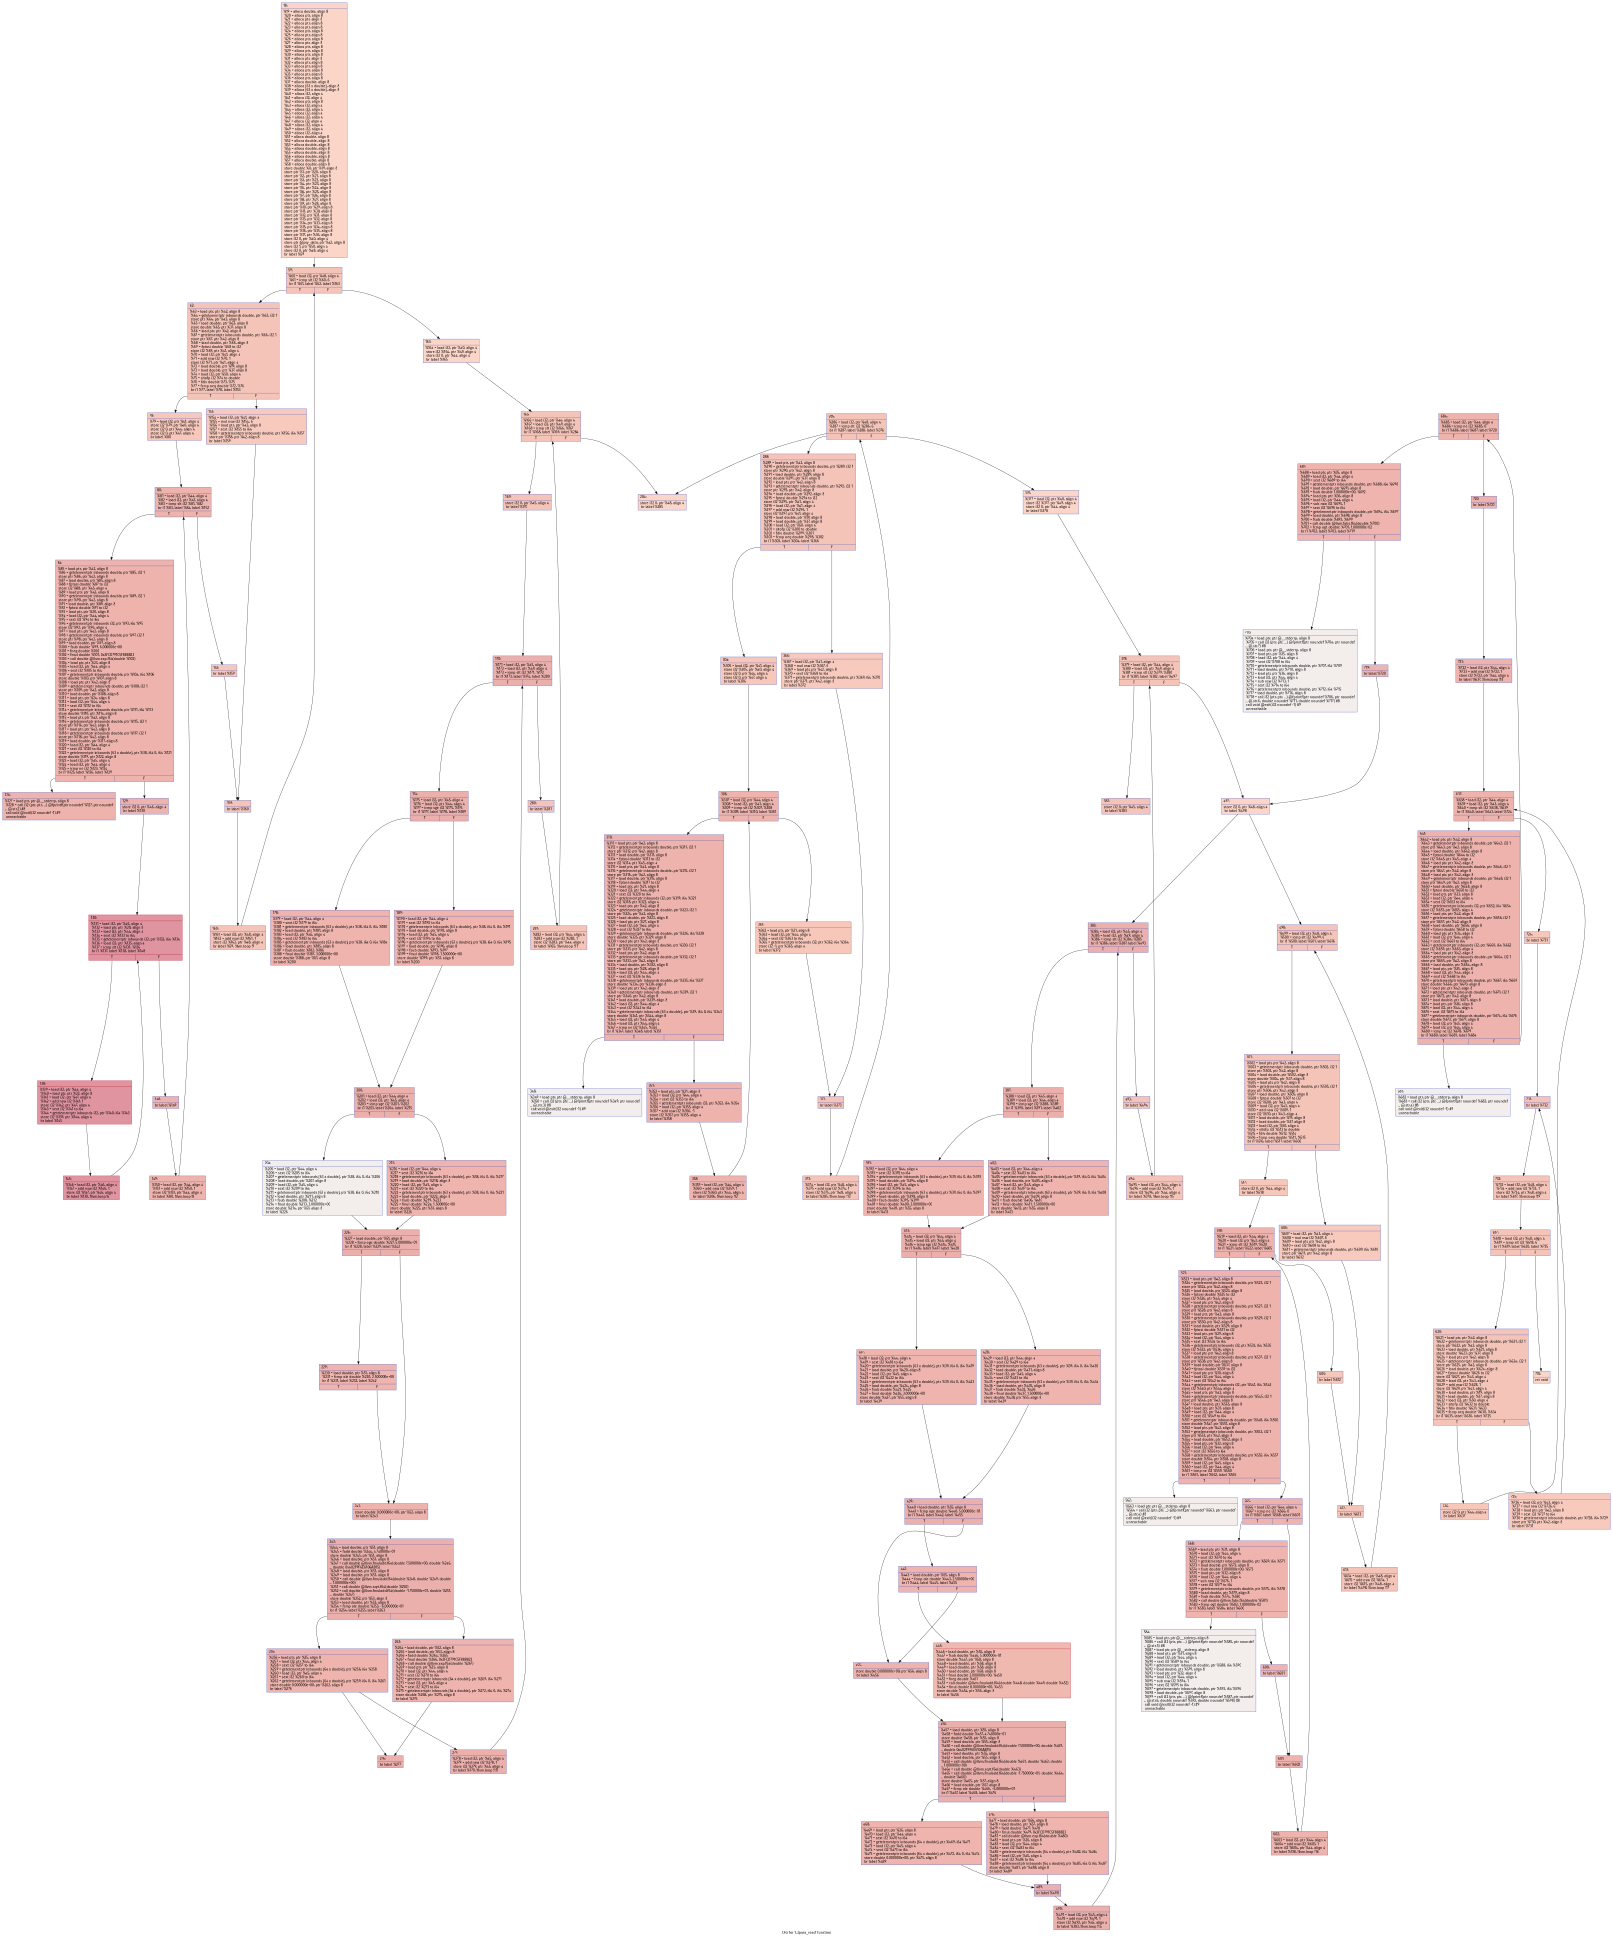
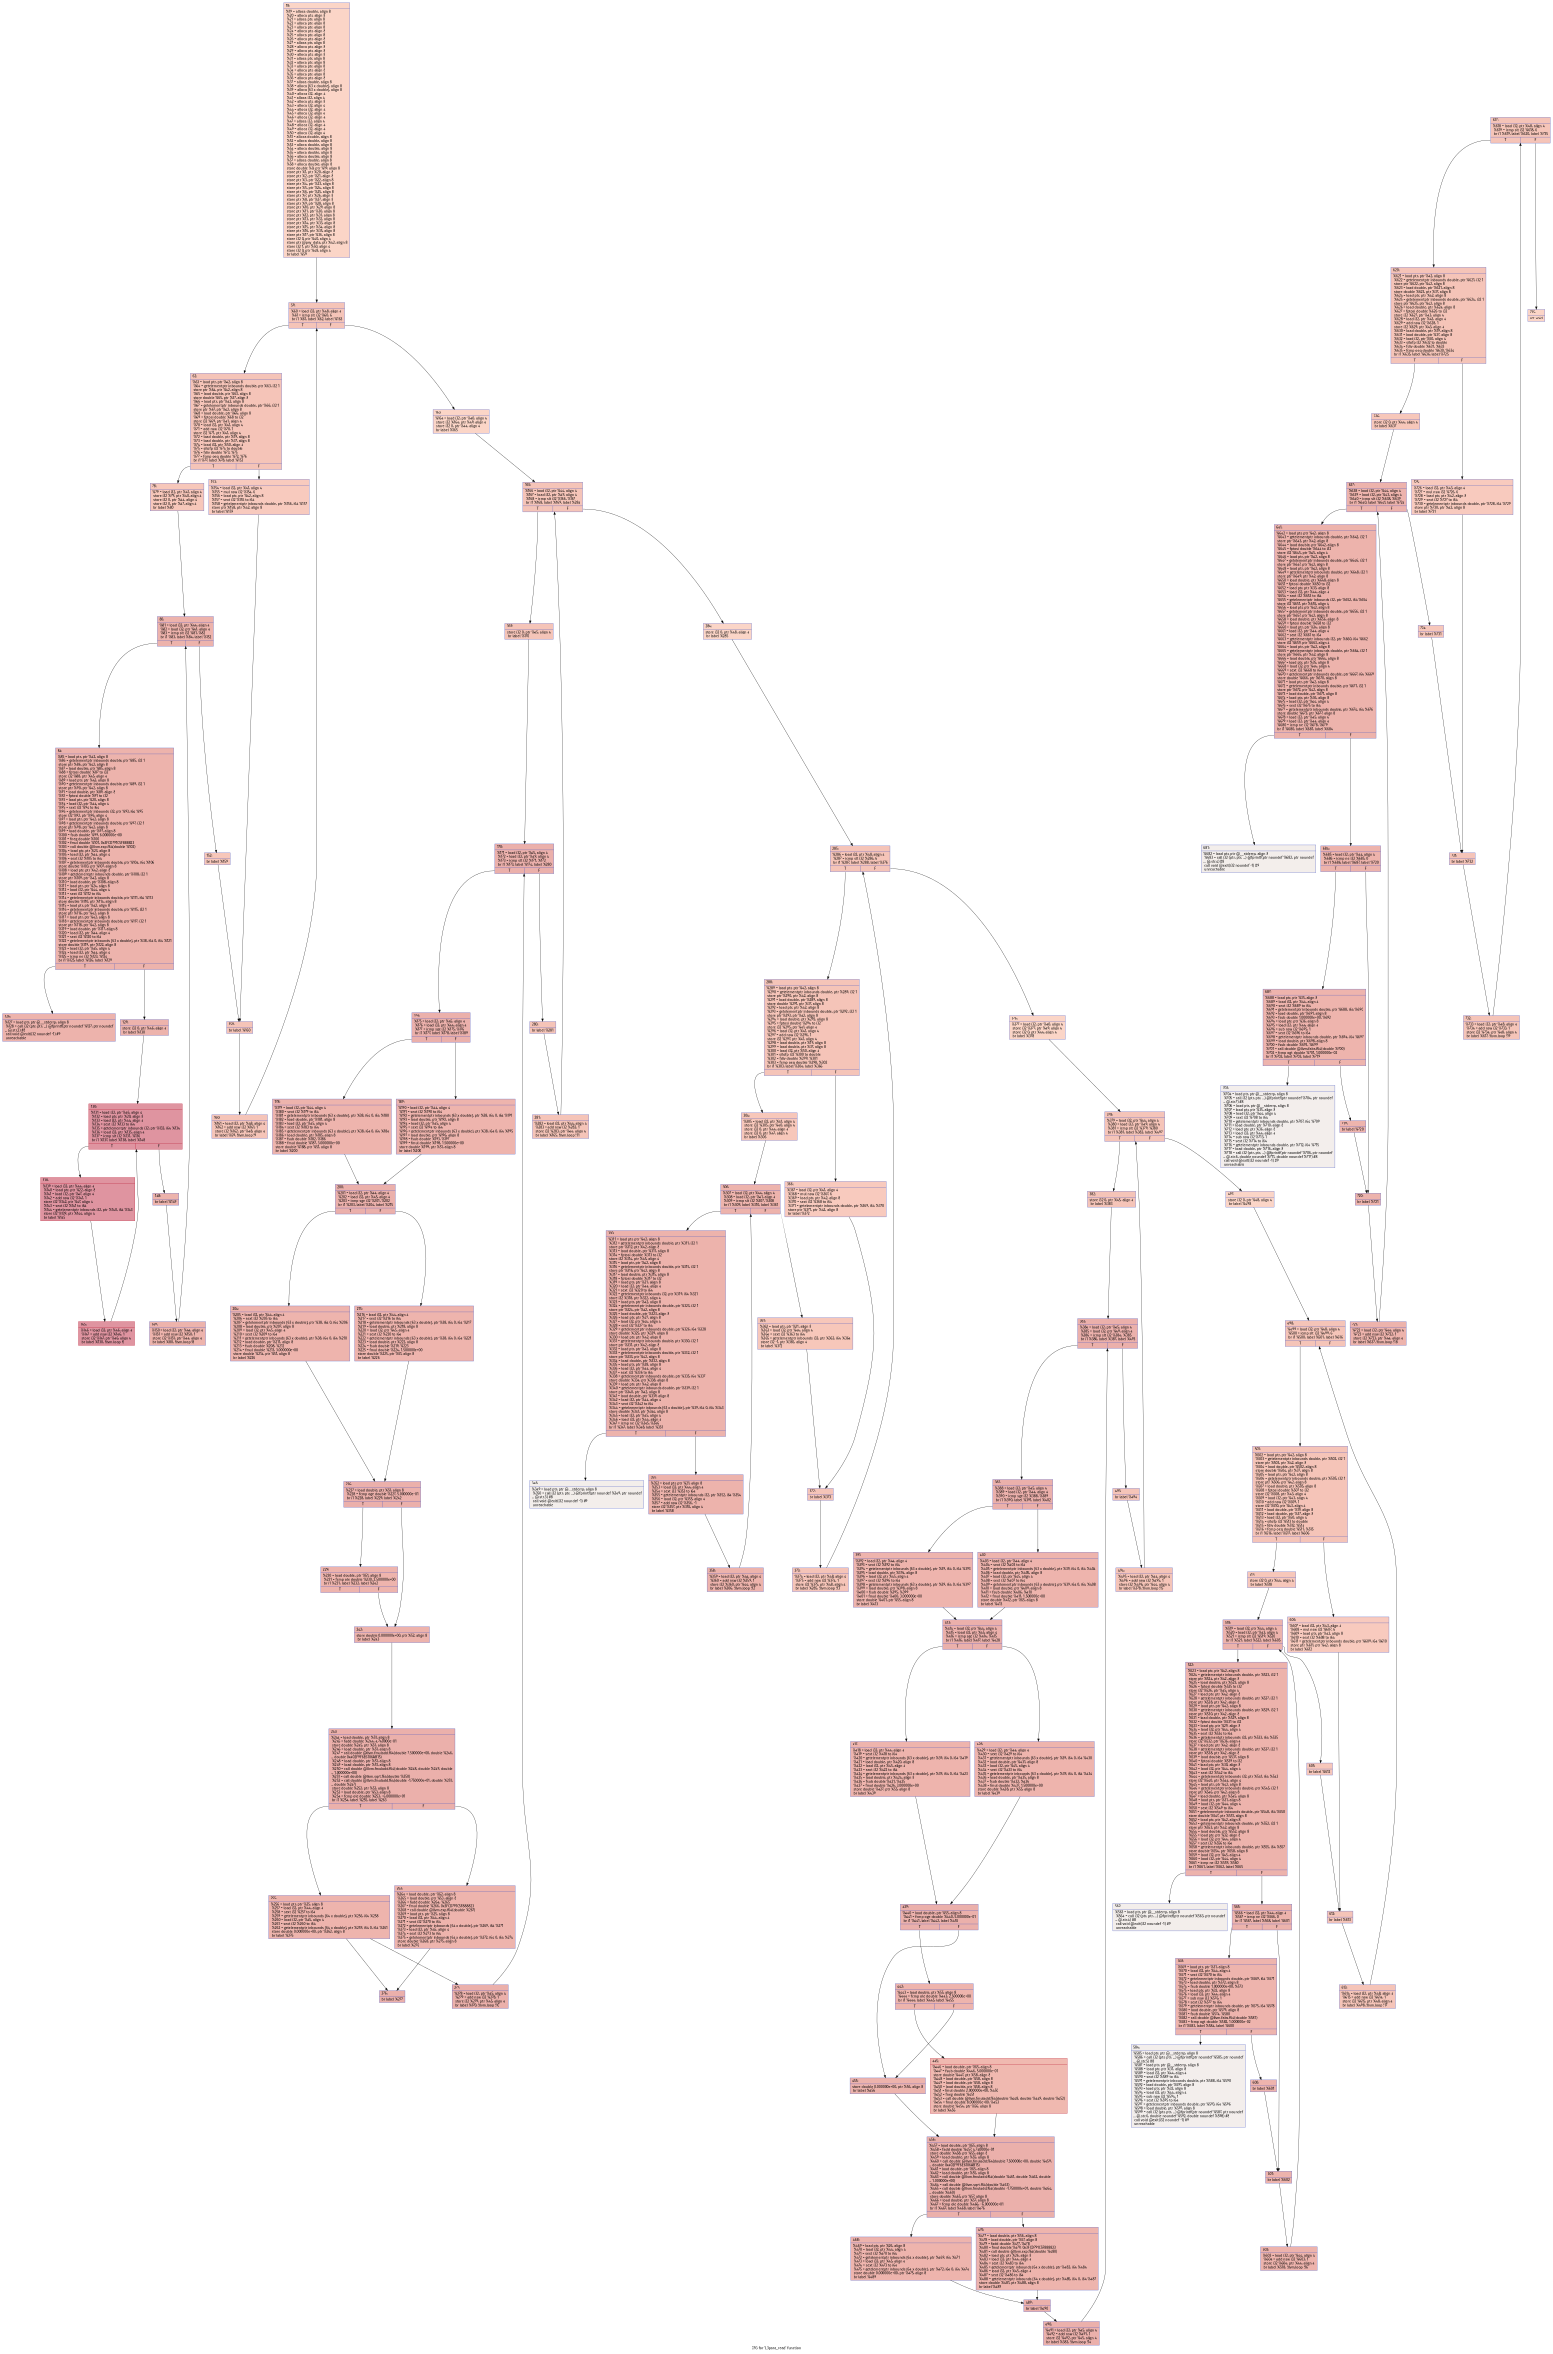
(750, 457) -> (792, 741)
(1365, 774) -> (1360, 1162)
(1186, 868) -> (1110, 1262)
(322, 1188) -> (290, 1333)
